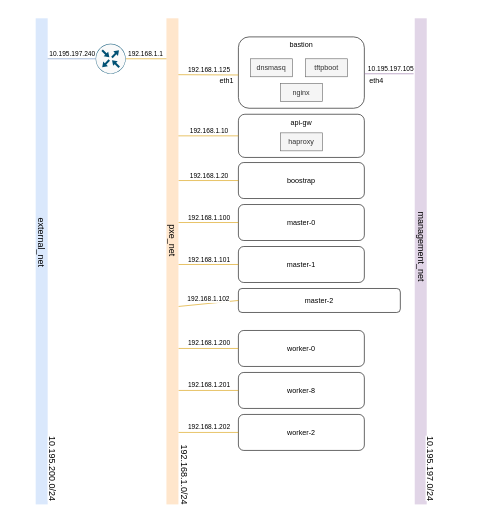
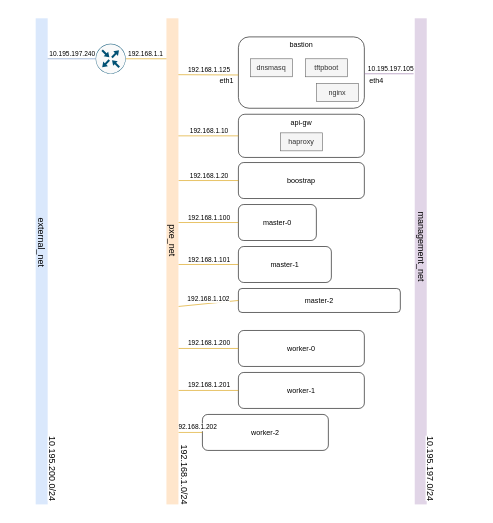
(302, 92) -> (338, 92)
(302, 223) -> (278, 223)
(302, 265) -> (285, 265)
(302, 391) -> (302, 391)
(302, 433) -> (266, 433)
